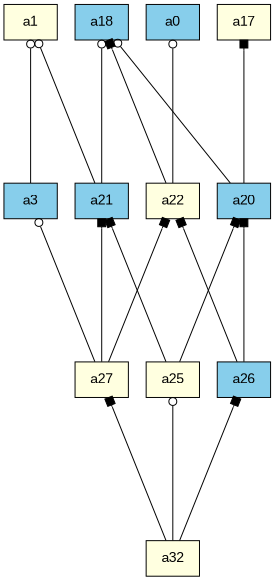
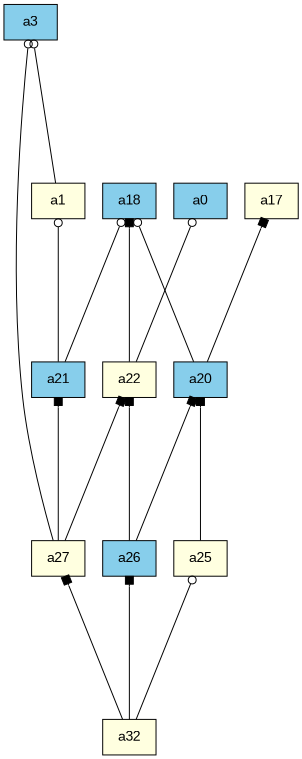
(31, 116) -> (45, 116)
(141, 298) -> none
